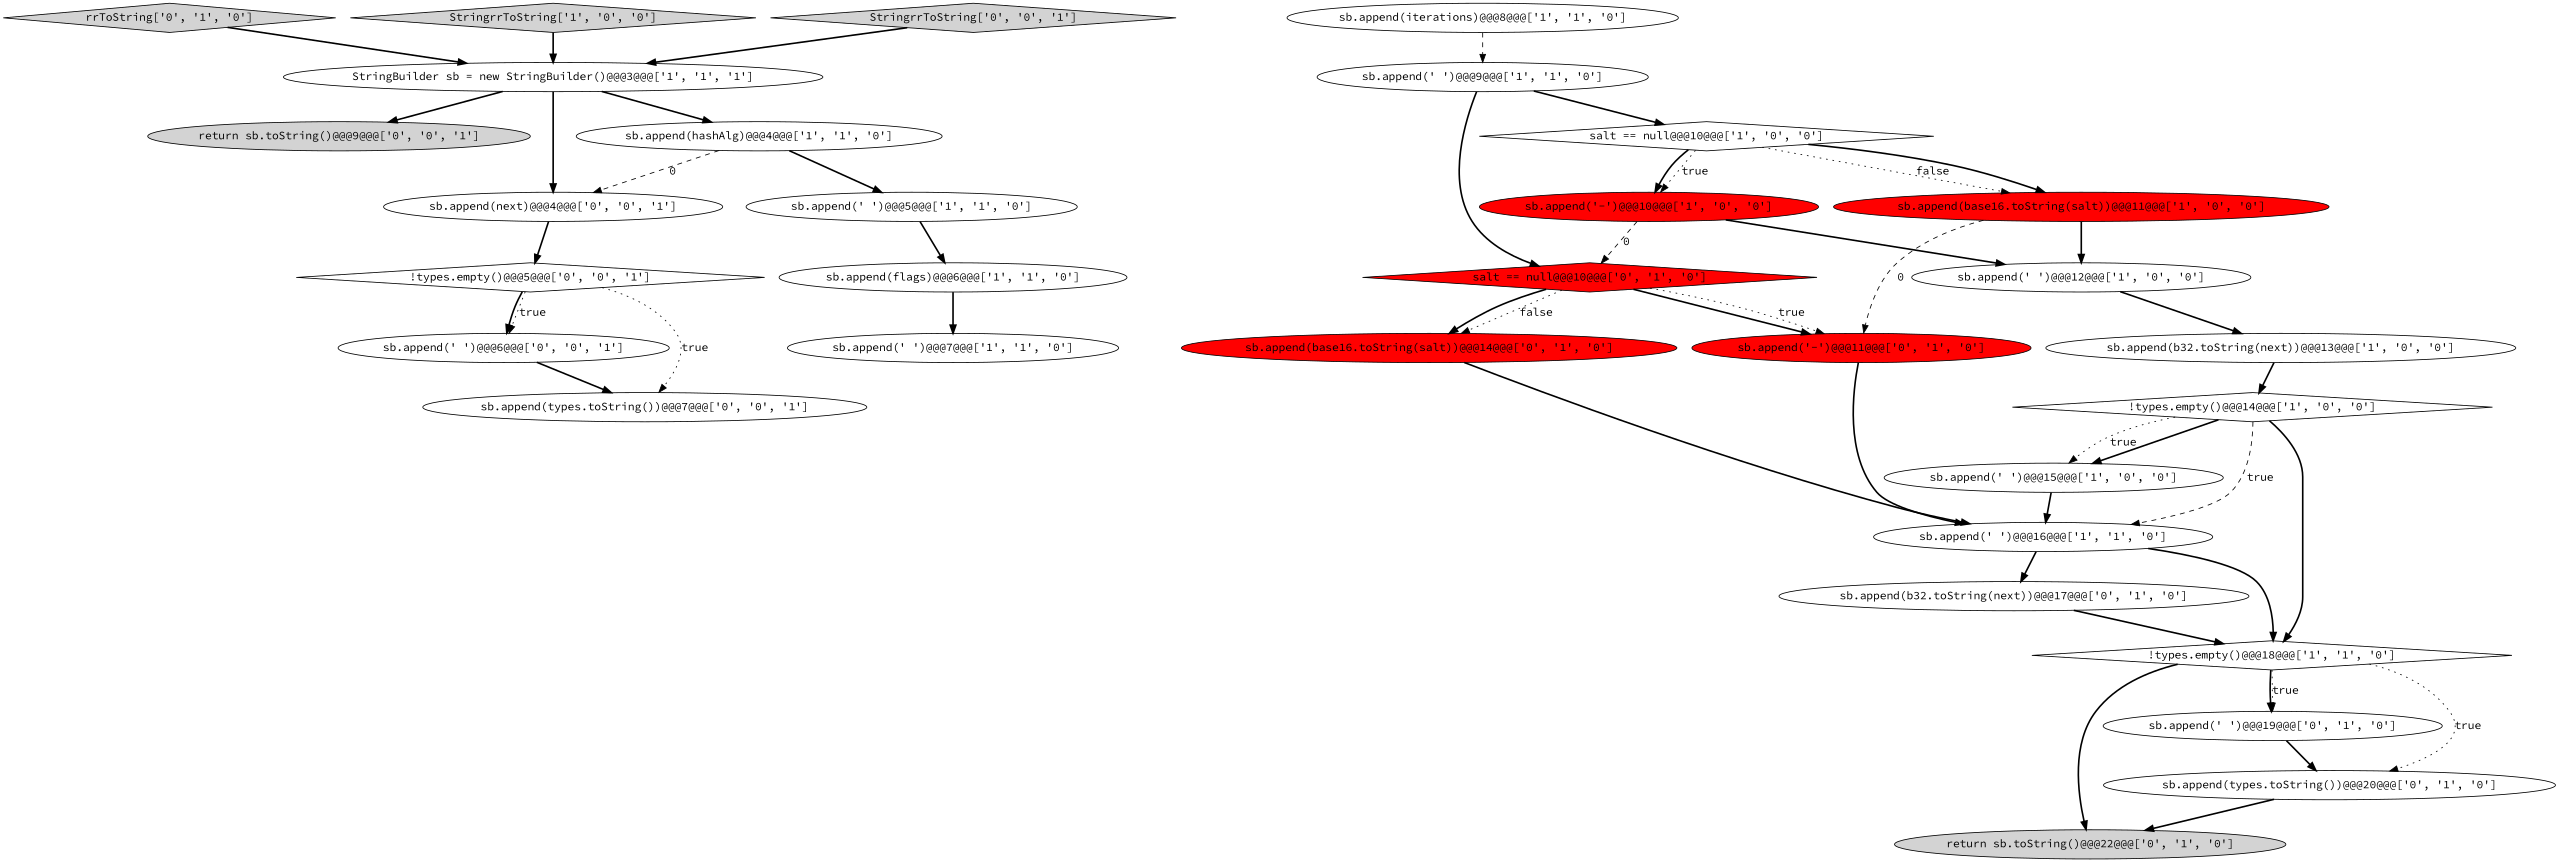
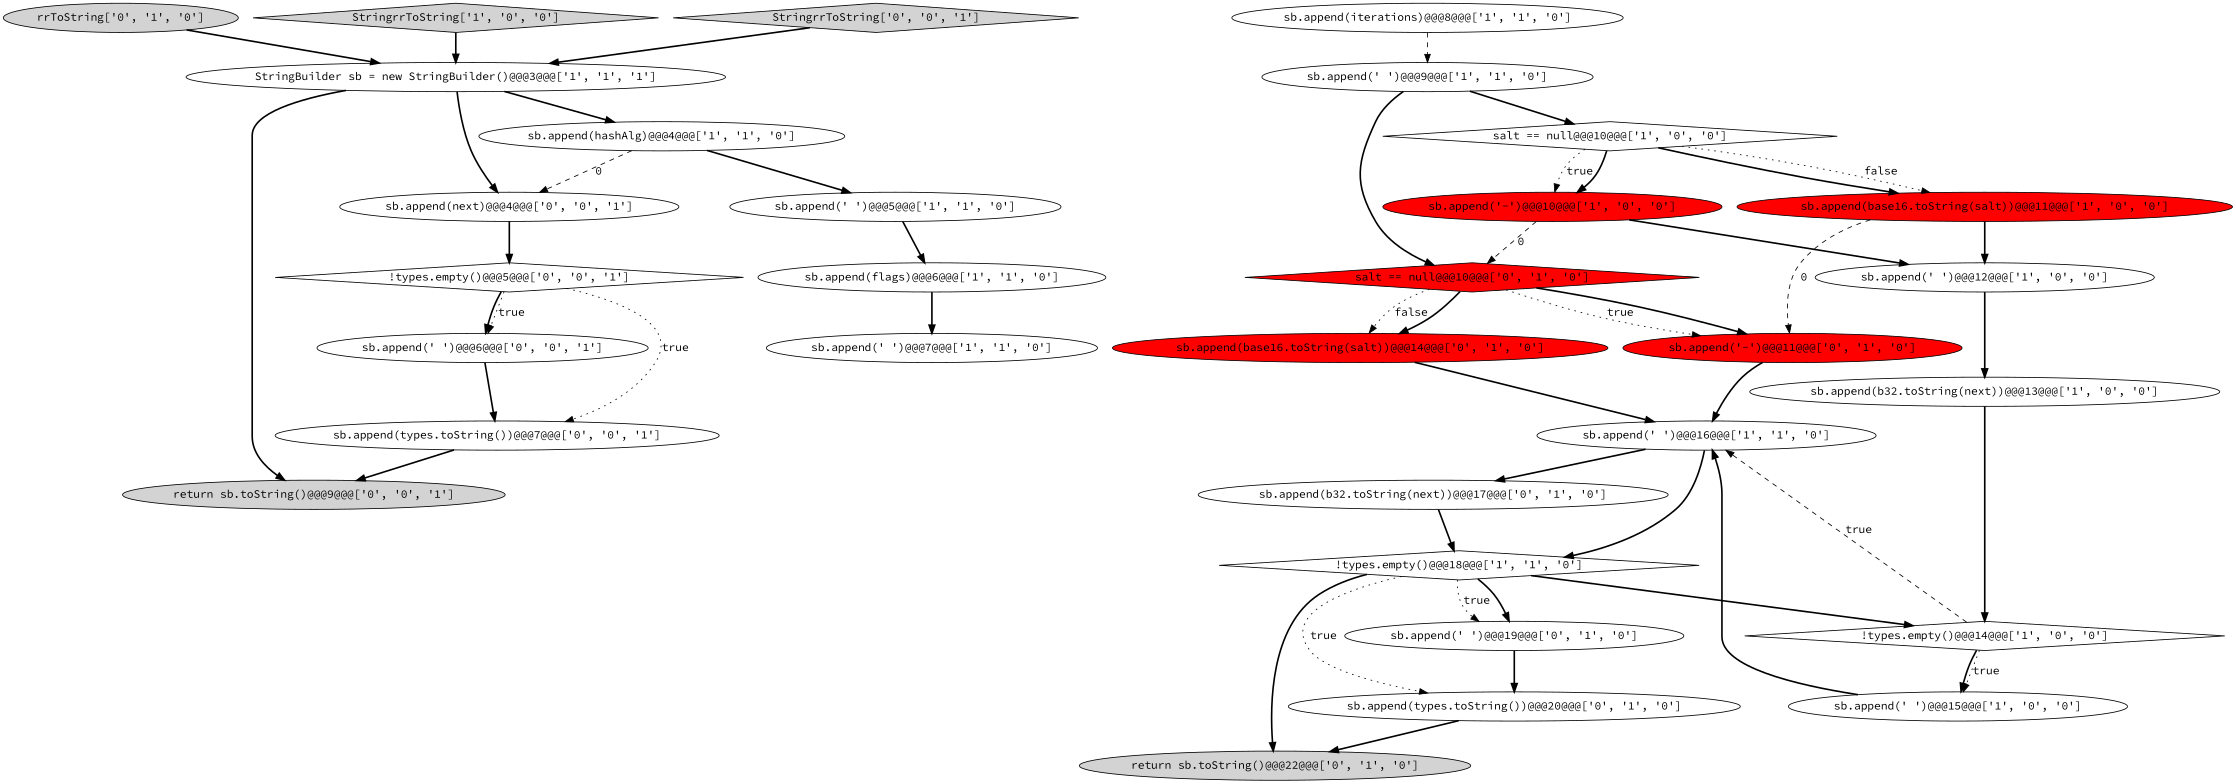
(169, 18) -> (121, 18)
none -> (409, 464)
(2303, 524) -> (1709, 599)
